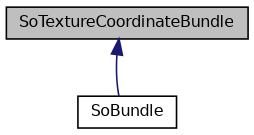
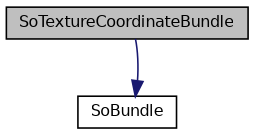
(117, 76) -> (138, 60)
